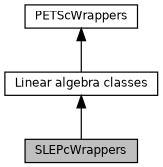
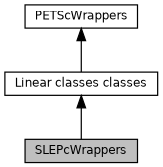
(81, 84) -> (81, 84)
